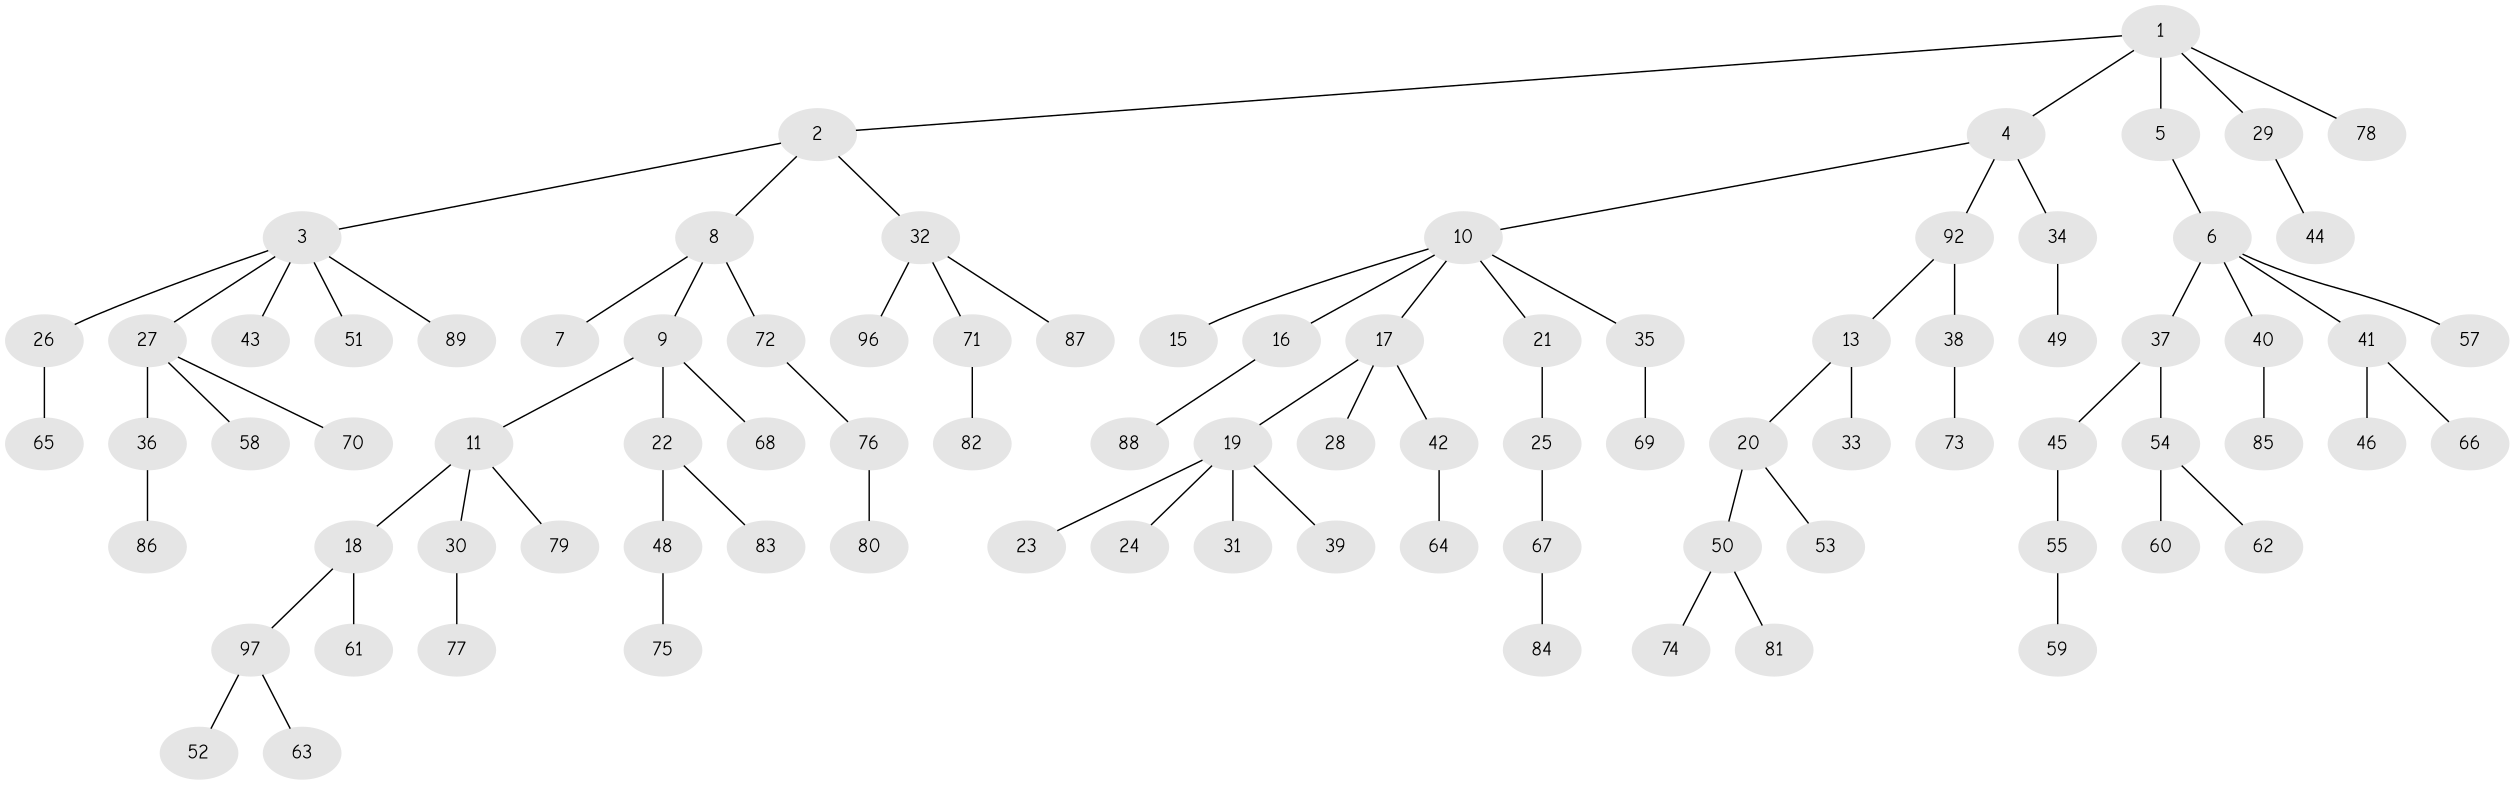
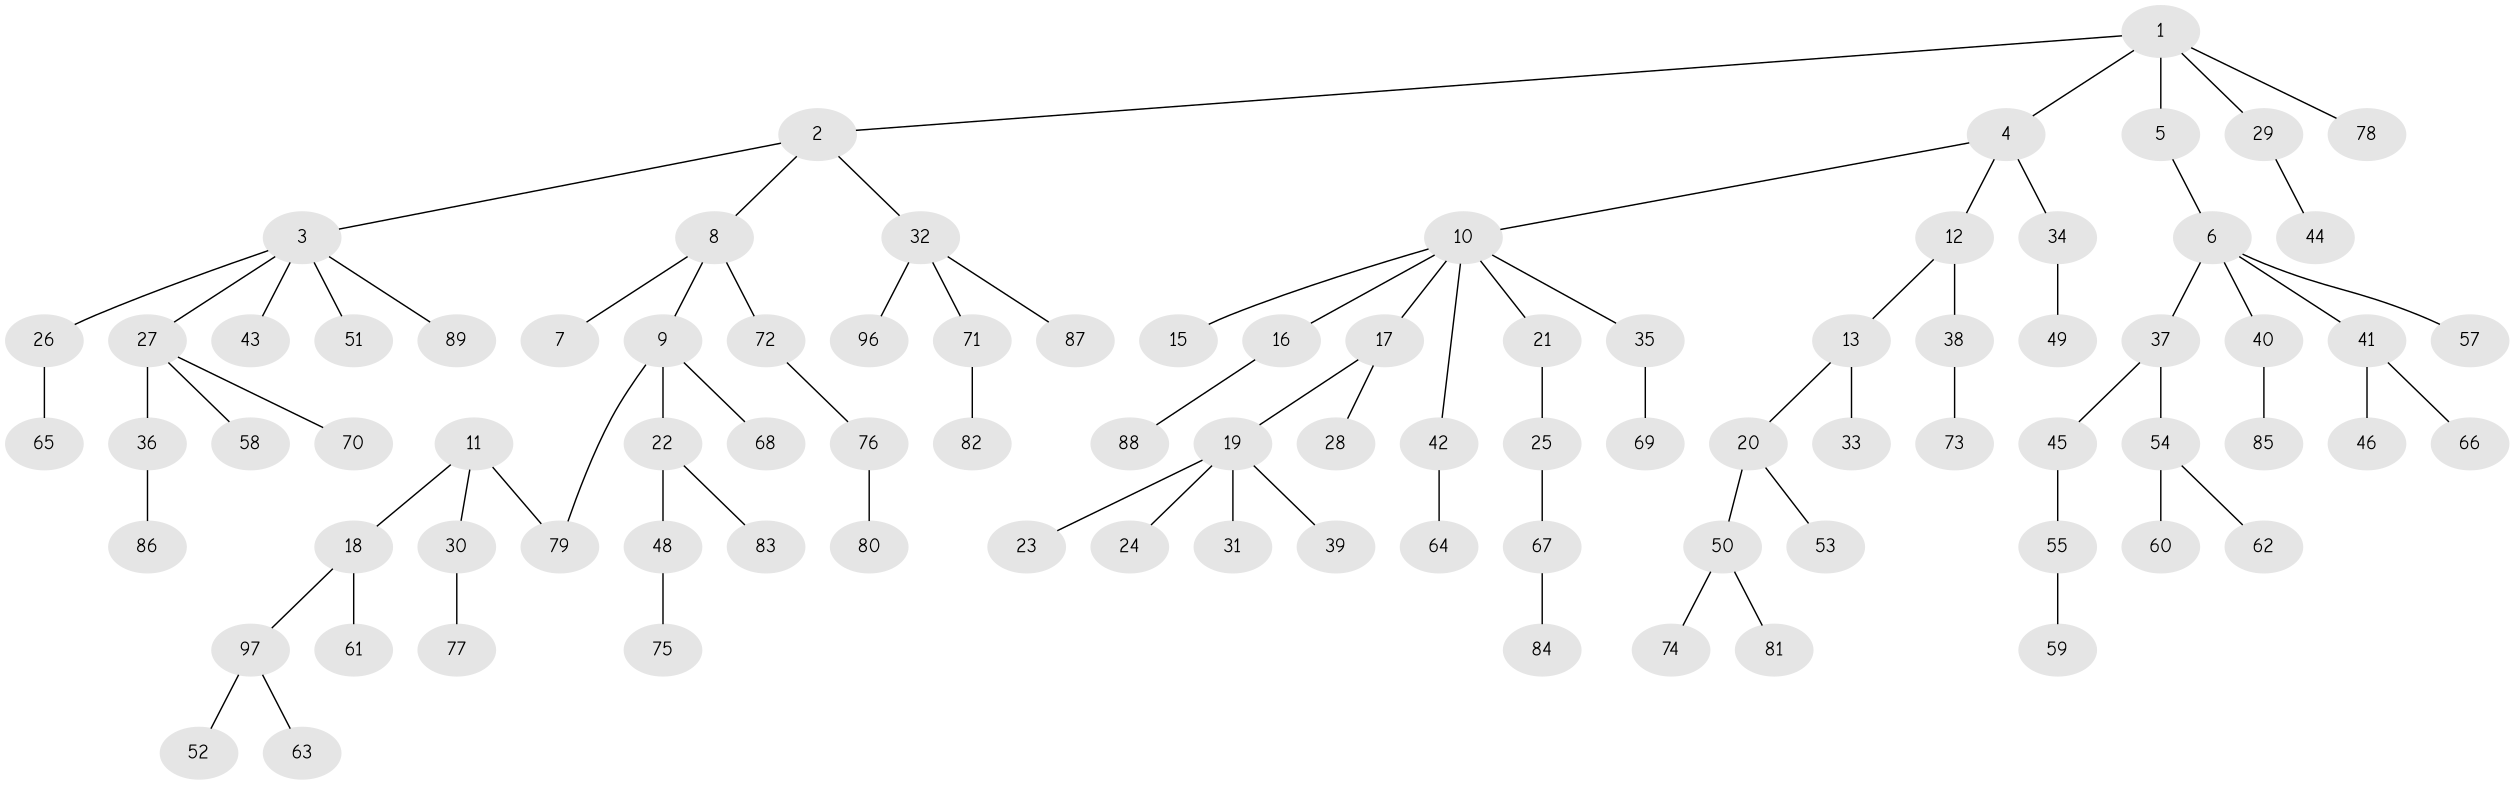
(1955, 238) -> (1955, 238)
(568, 392) -> (601, 440)
(1412, 392) -> (1451, 341)
